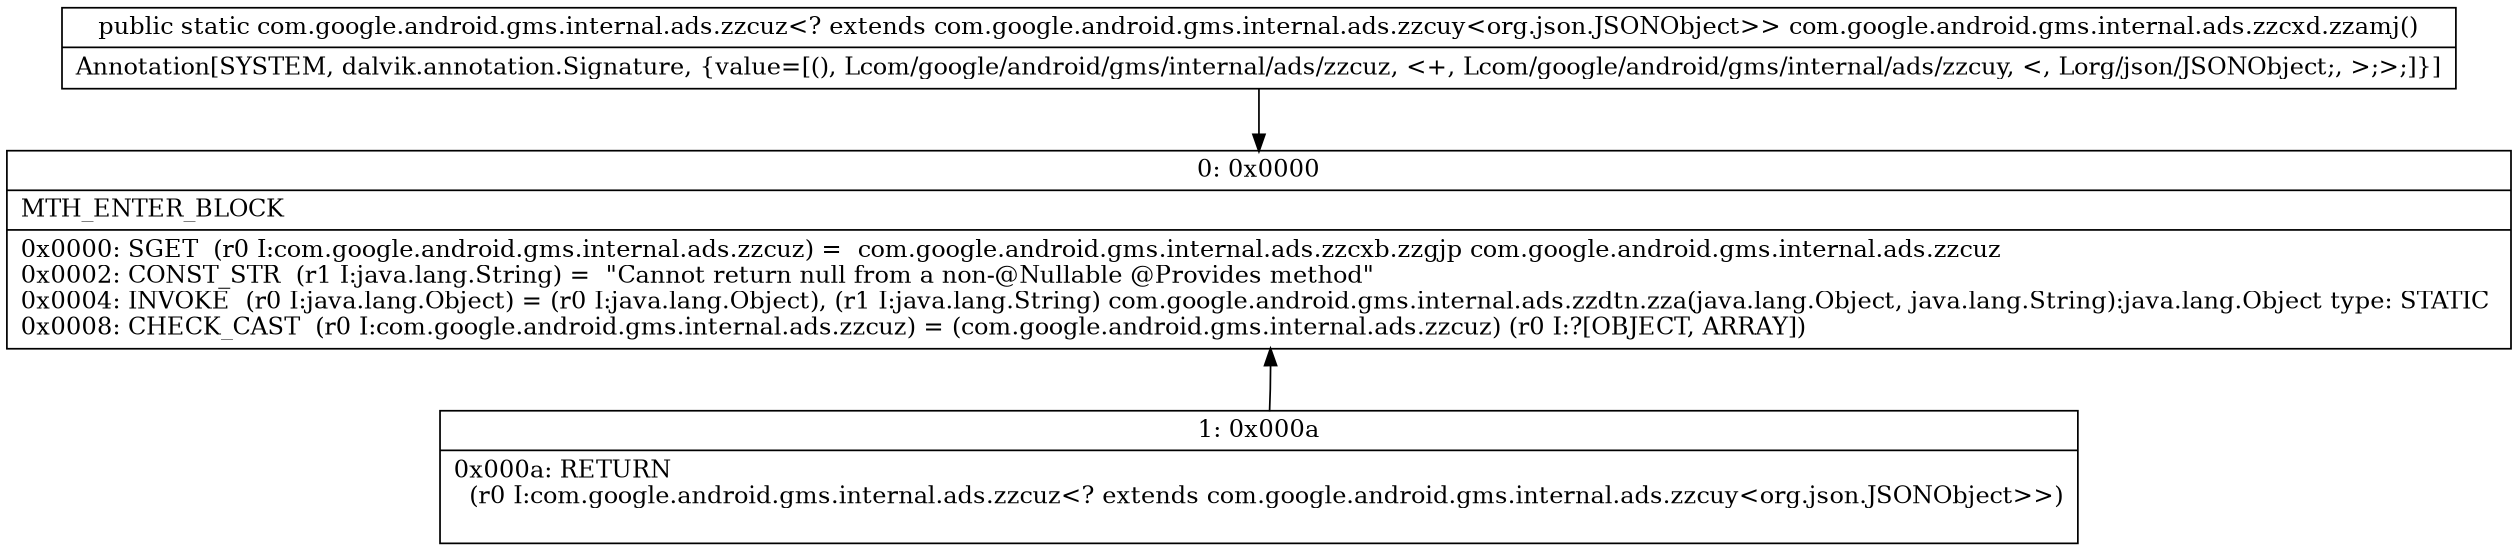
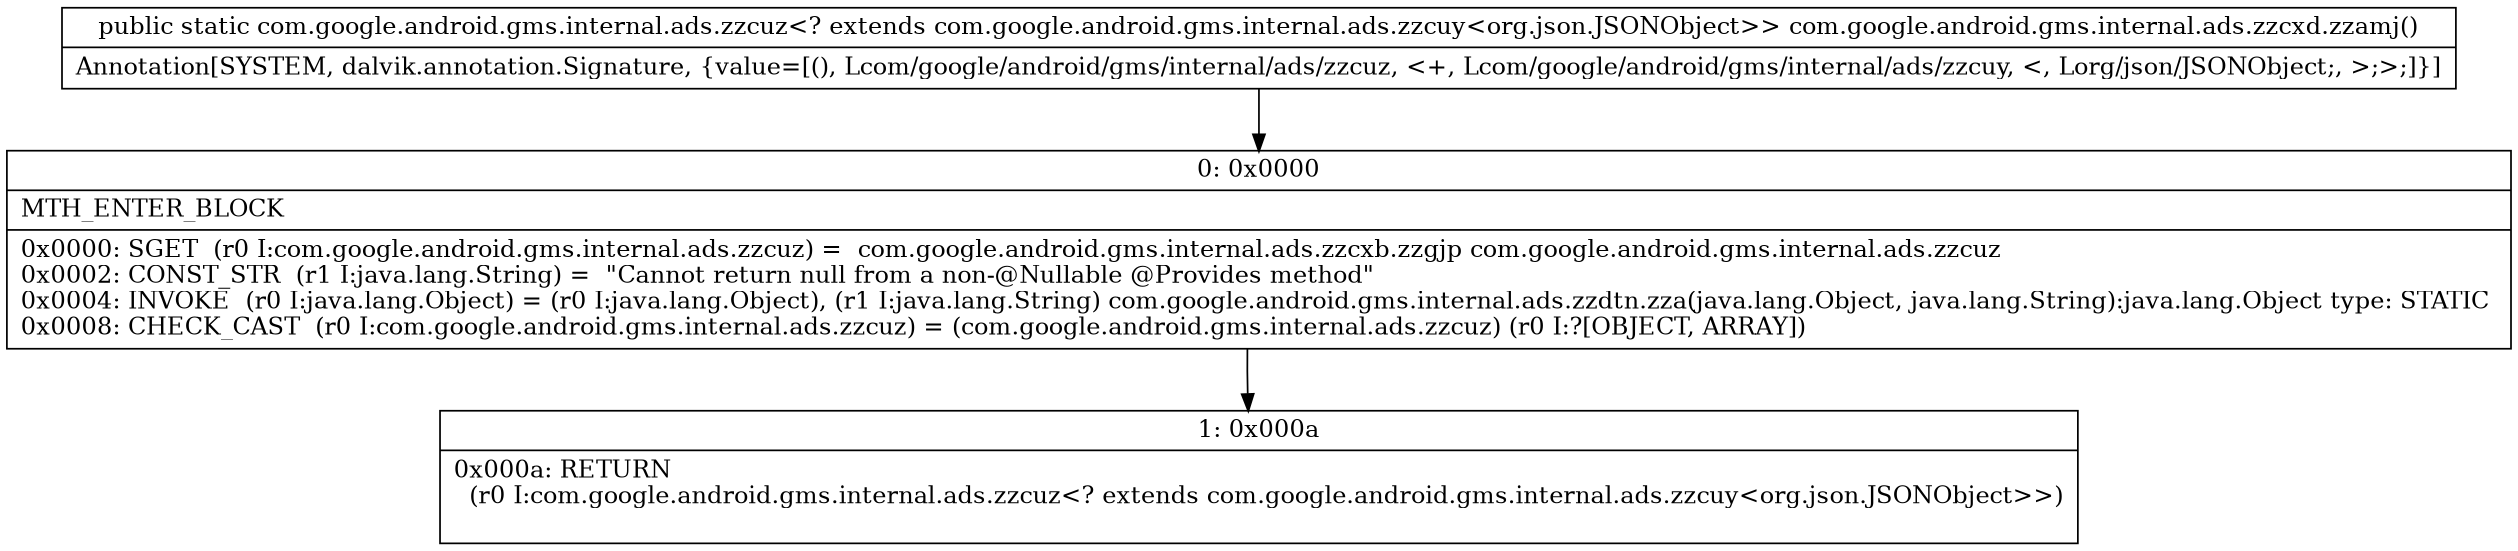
(1270, 389) -> (1247, 371)
